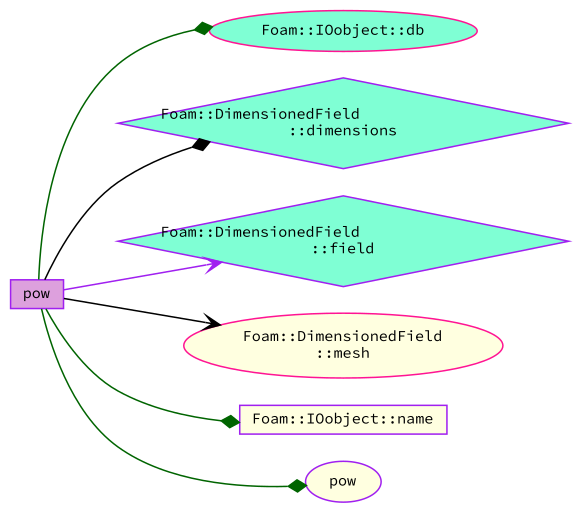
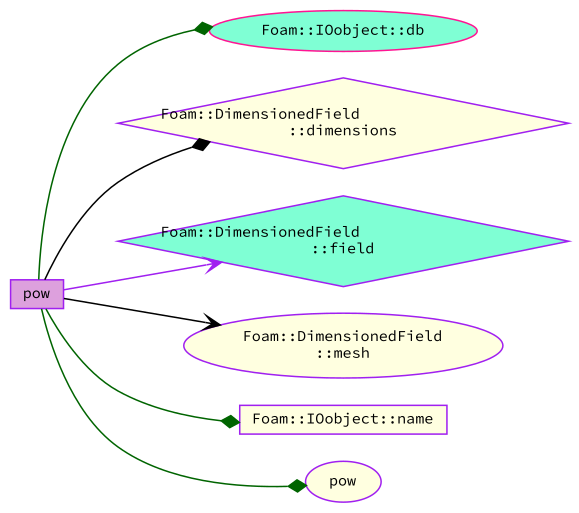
(343, 123) -> (343, 123)
(343, 346) -> (343, 346)
